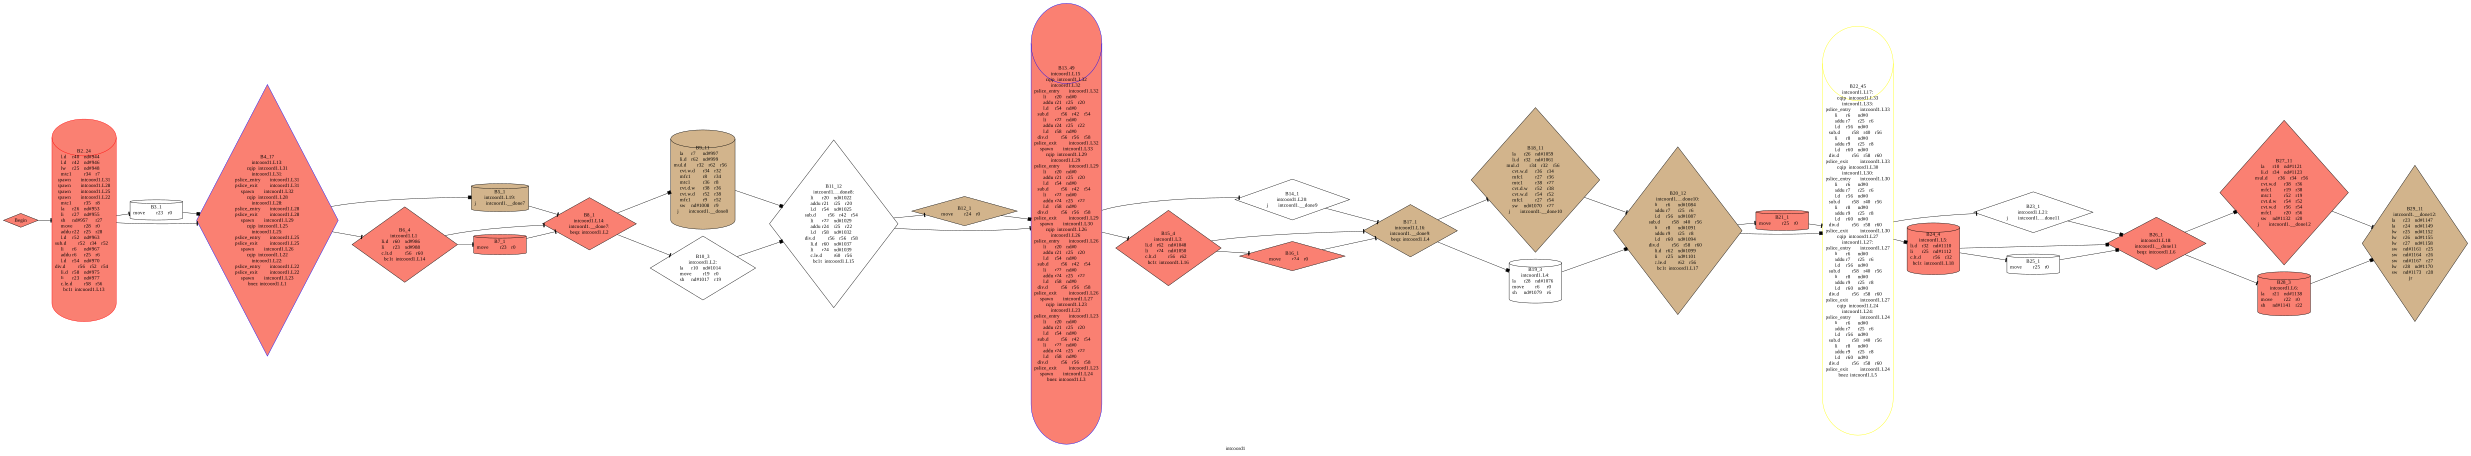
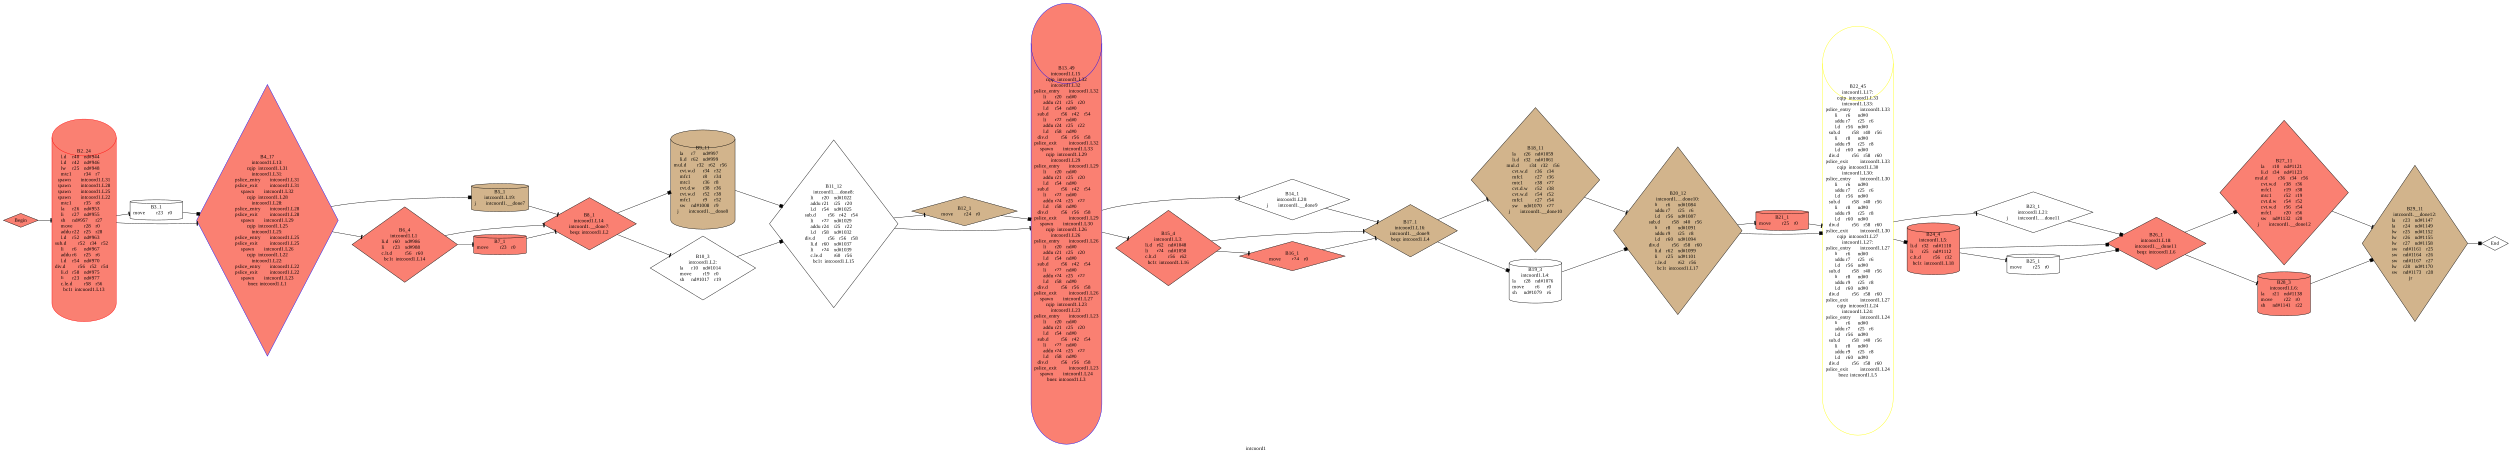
none -> (2495, 243)
